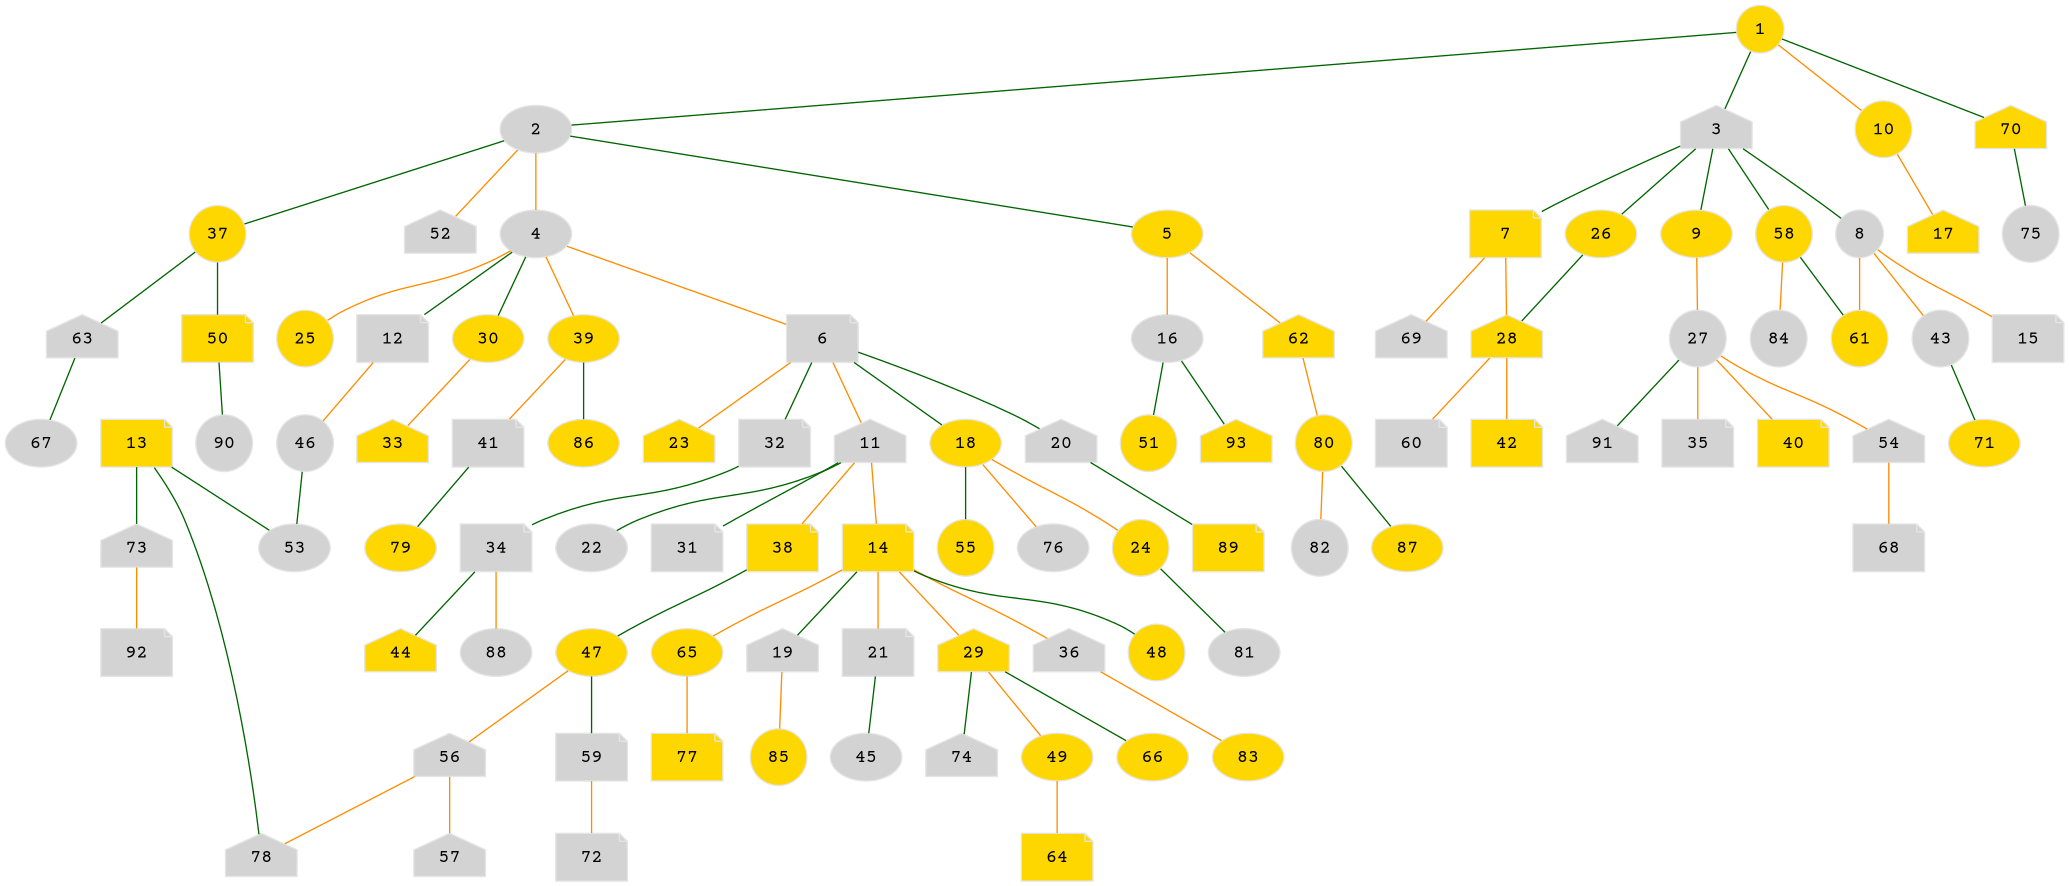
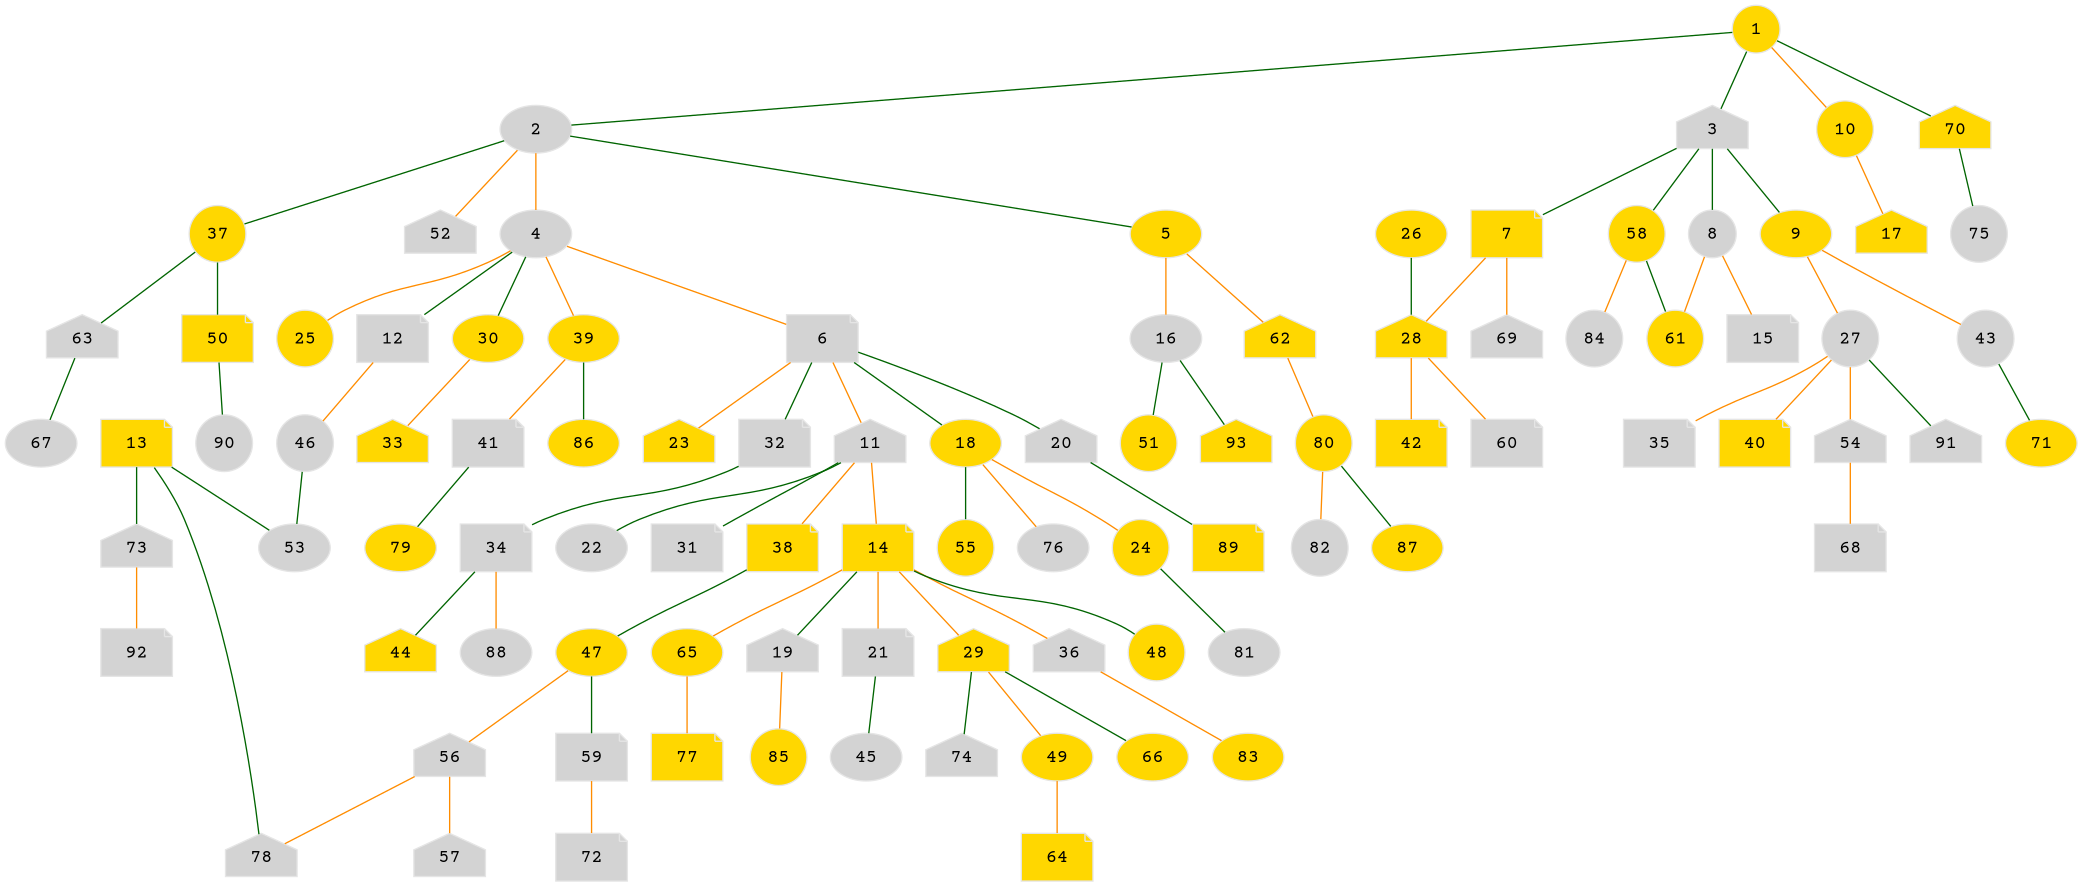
(1659, 181) -> none
(1899, 285) -> (1891, 288)
